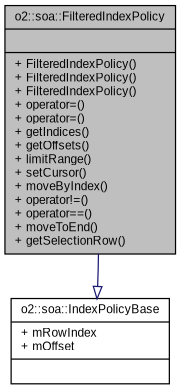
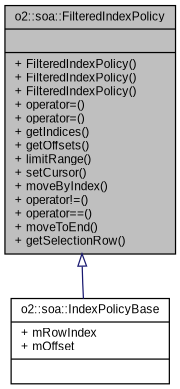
(98, 270) -> (83, 283)
